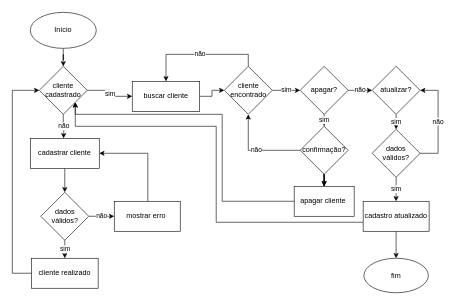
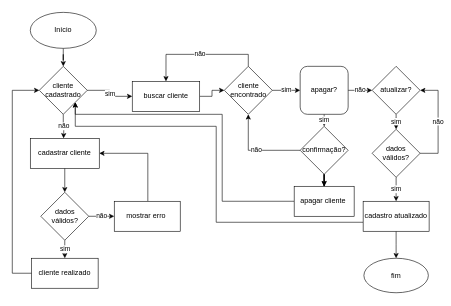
(324, 90) -> (324, 90)
